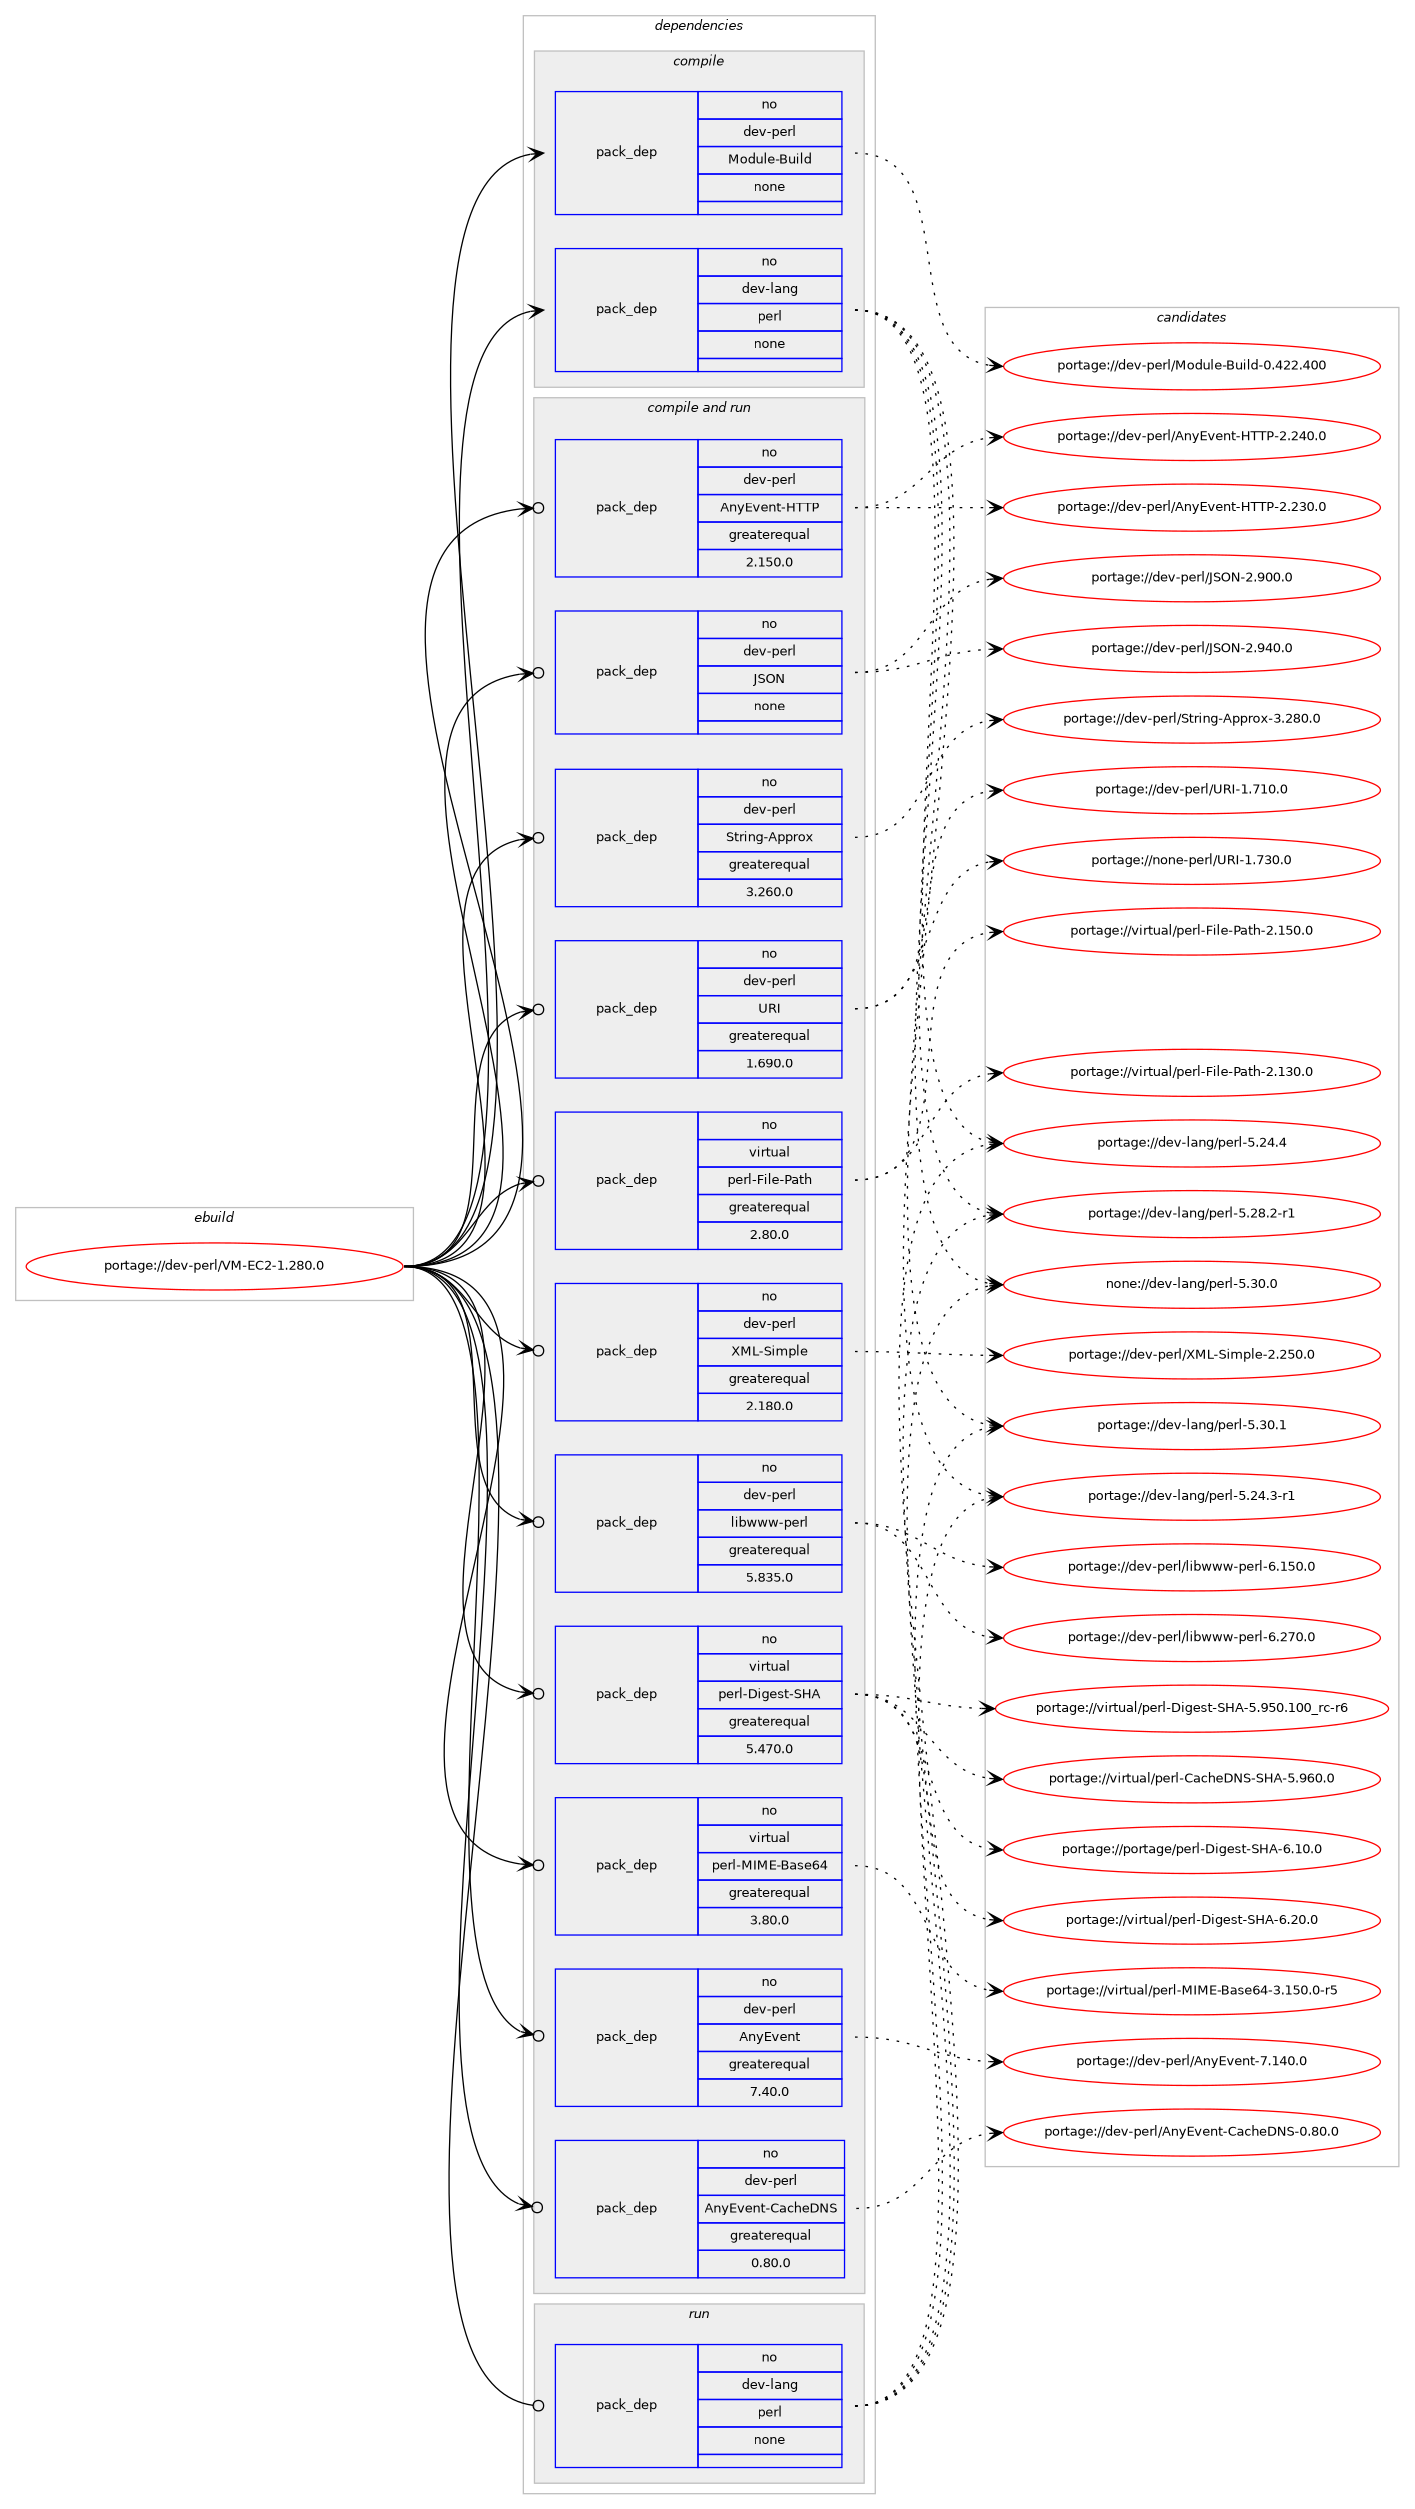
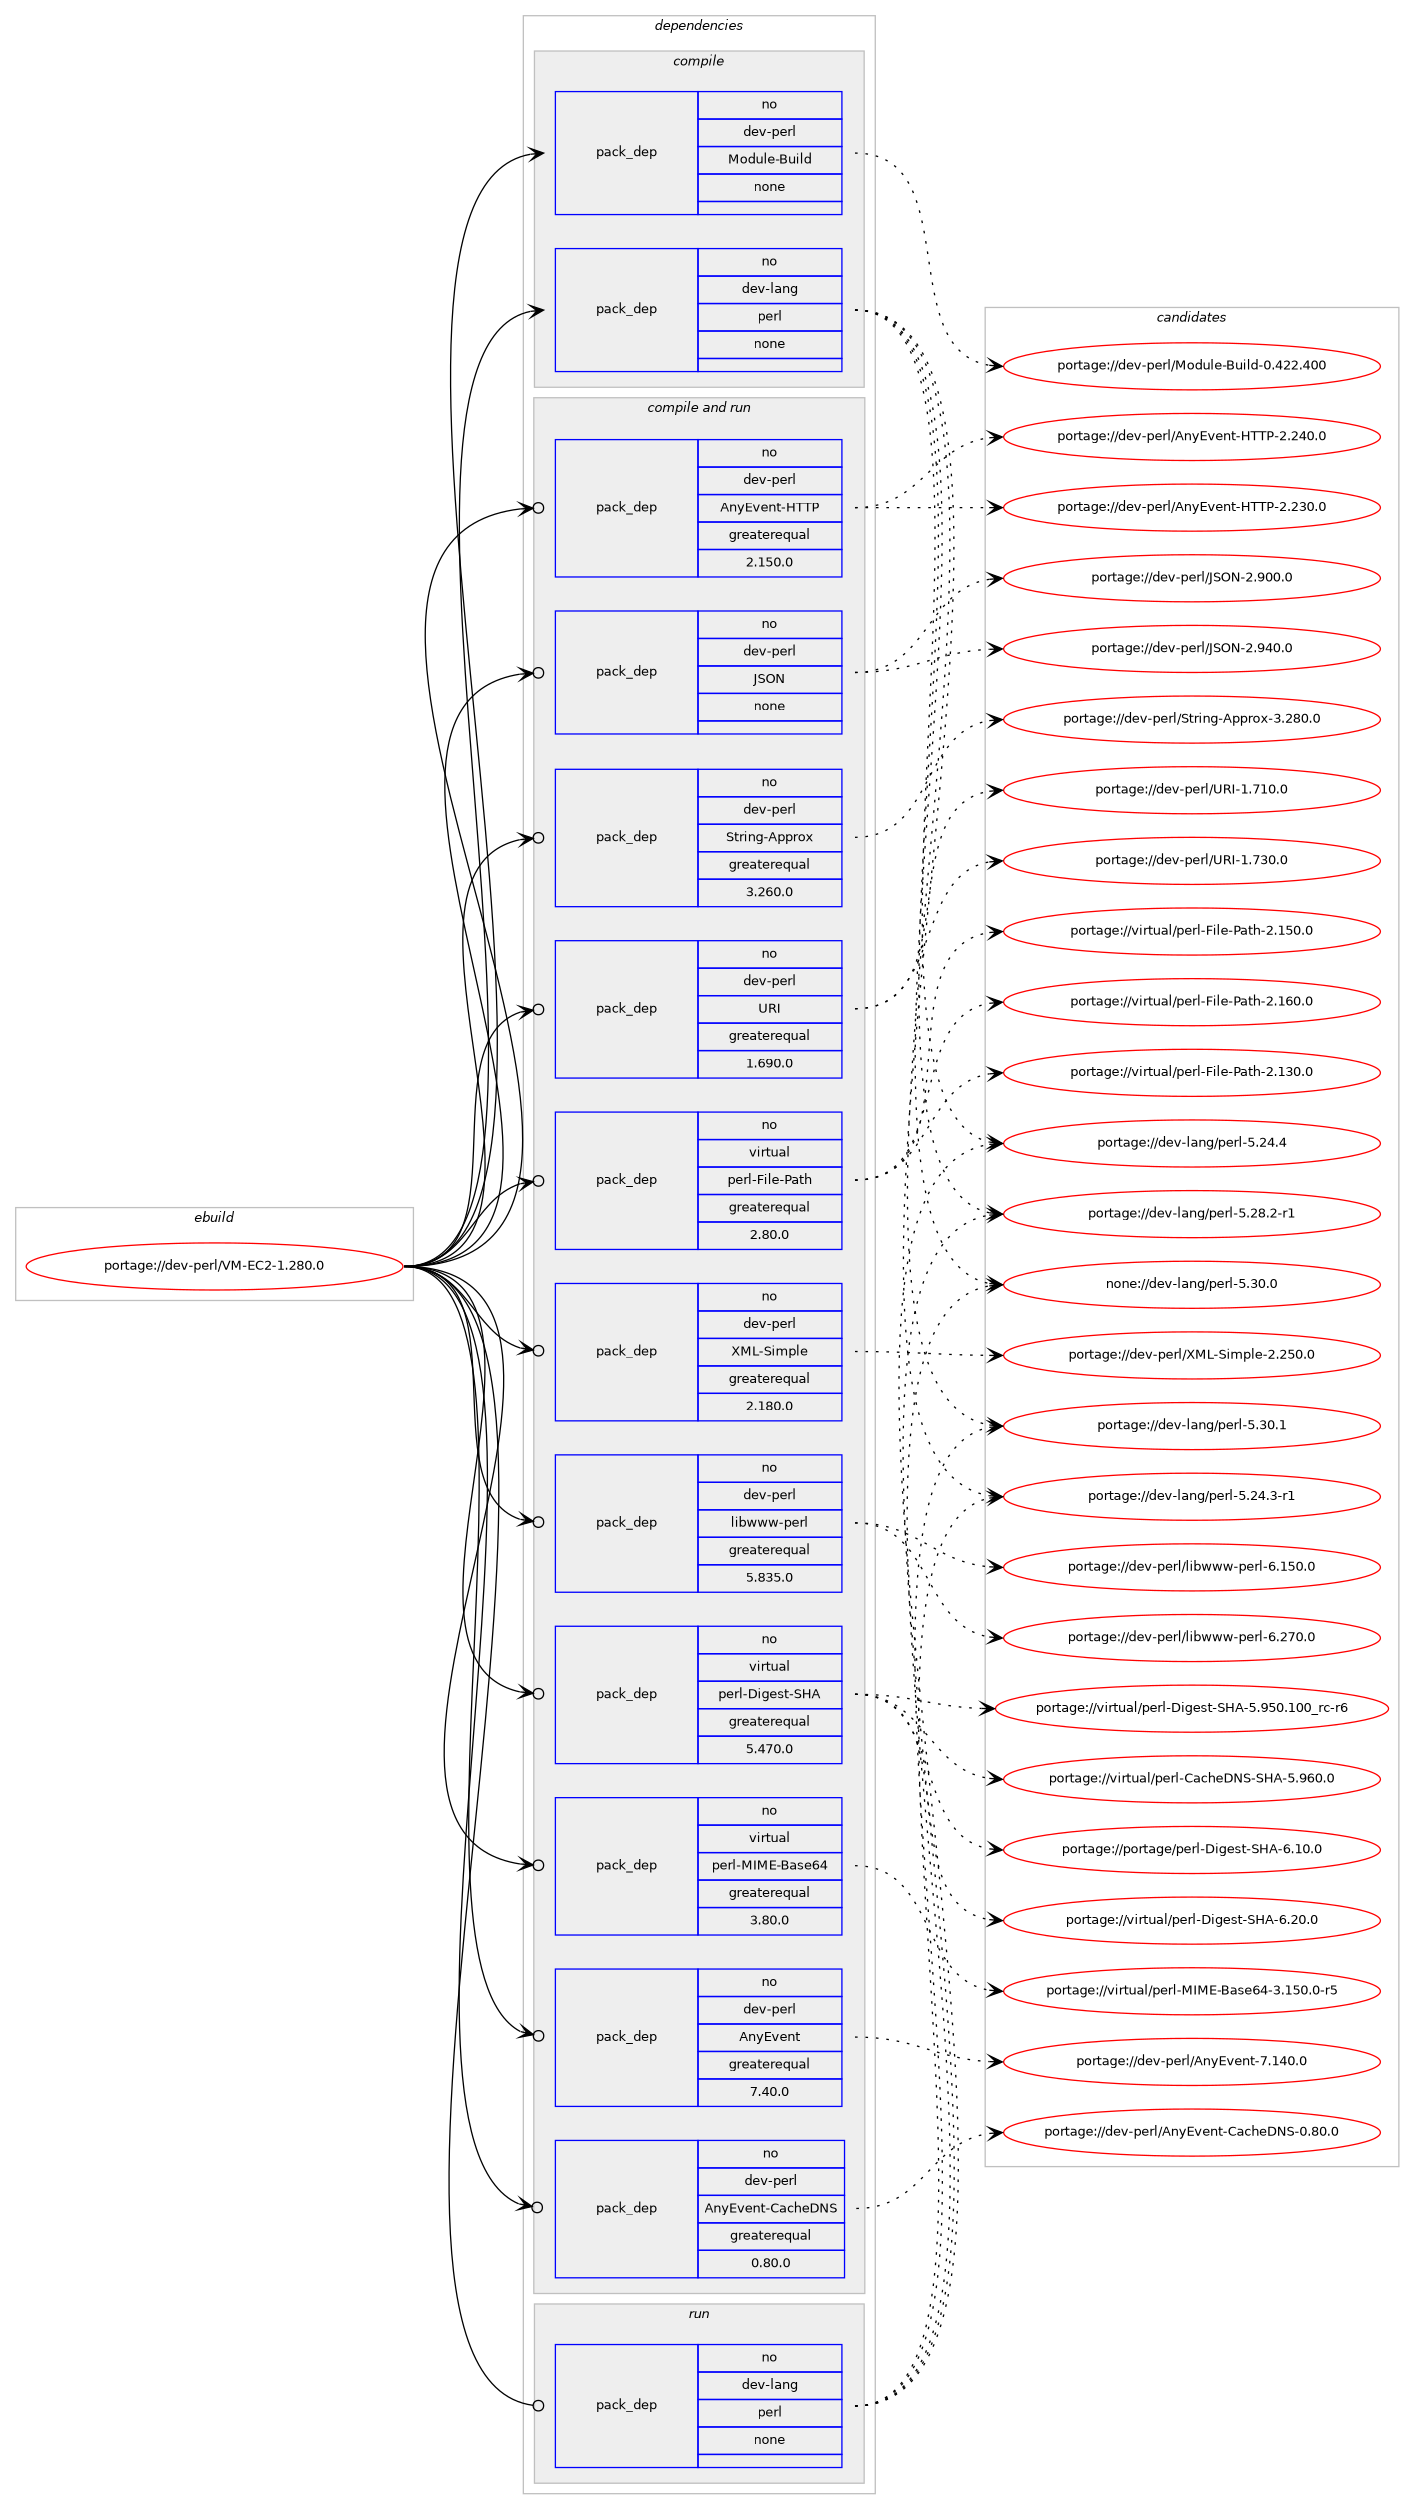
(1192, 861) -> (1192, 861)
none -> (1192, 1002)
